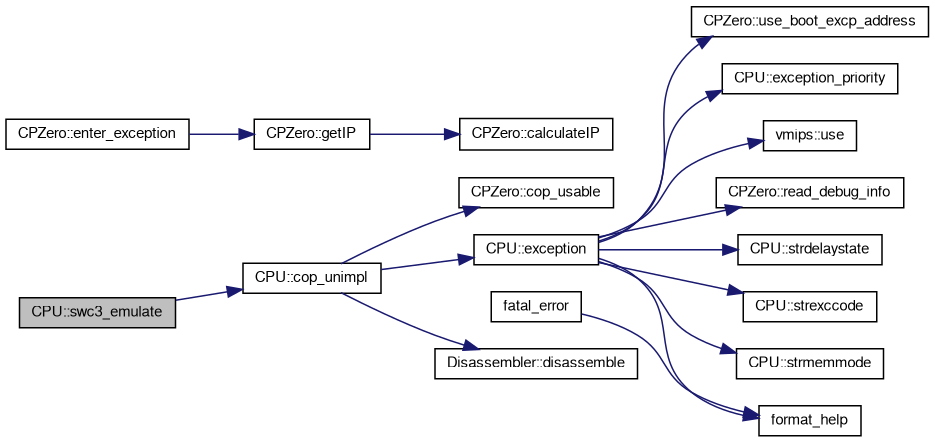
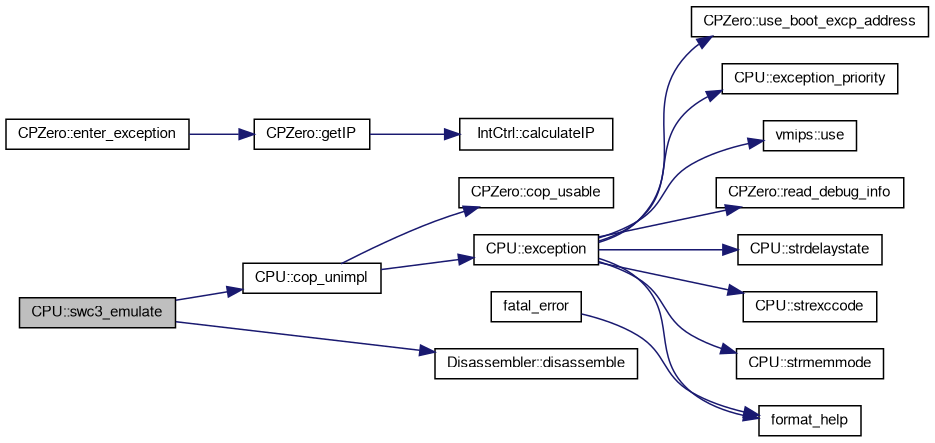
(536, 134) -> (536, 134)
(402, 322) -> (298, 336)
